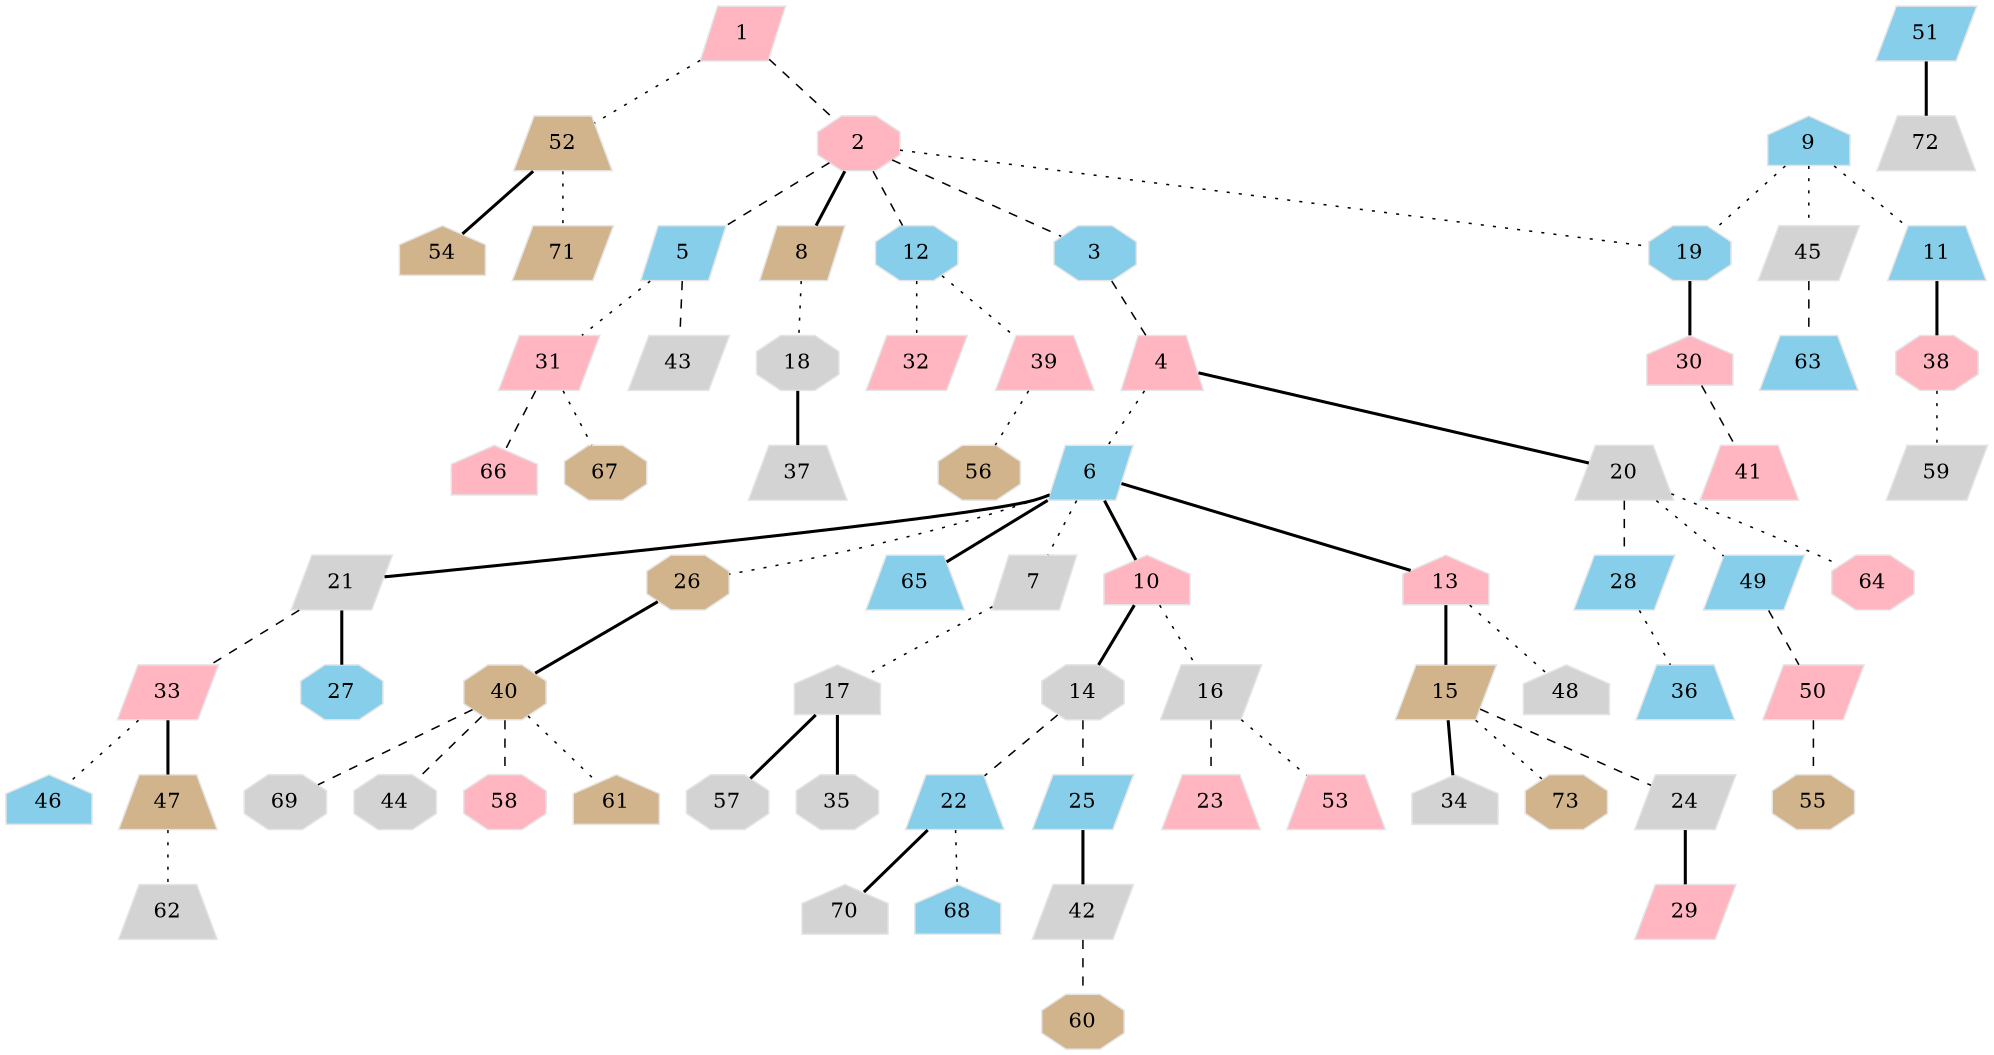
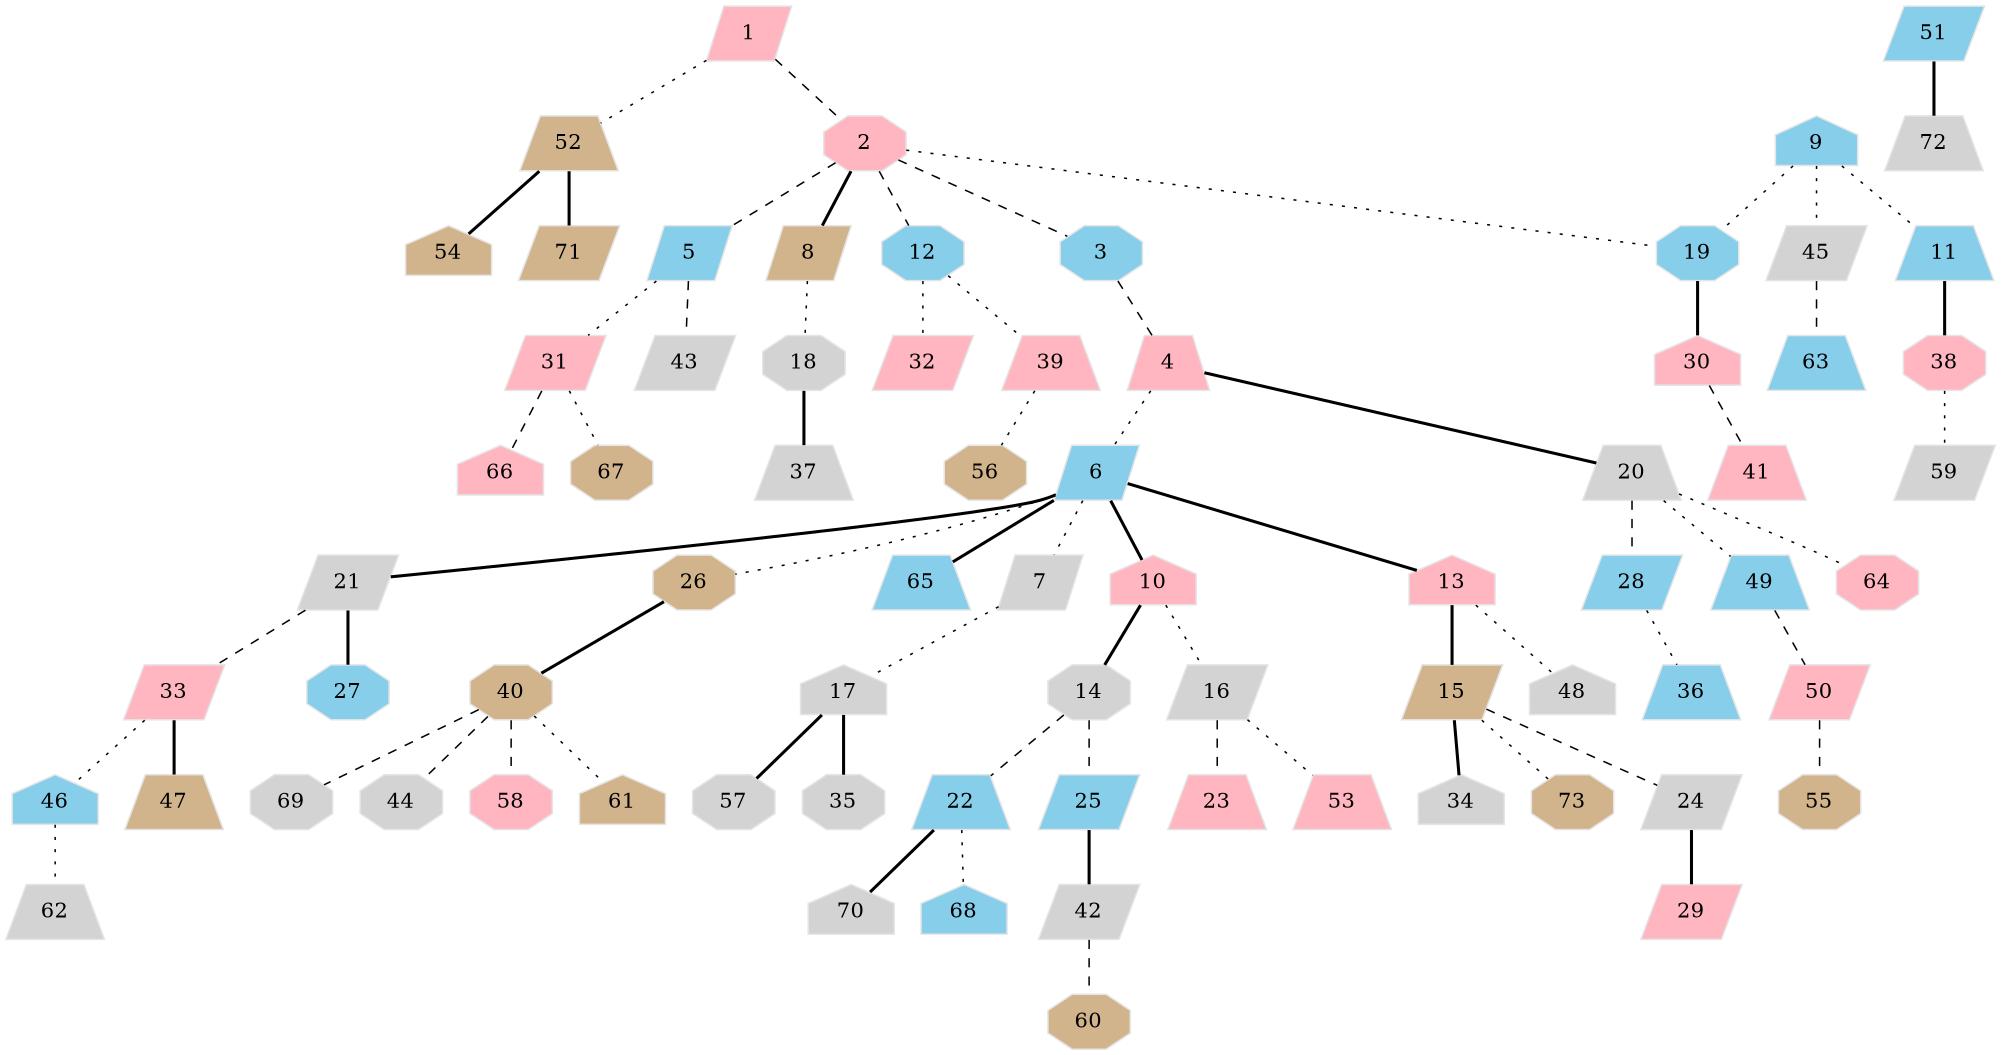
(563, 198) -> (569, 198)
(1754, 583) -> (1760, 583)
(168, 857) -> (55, 855)
